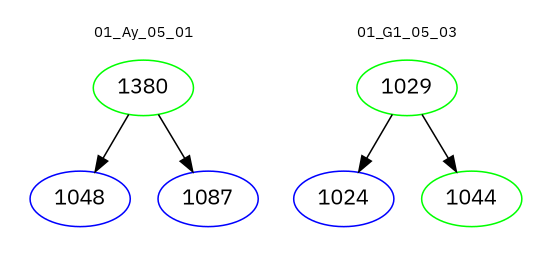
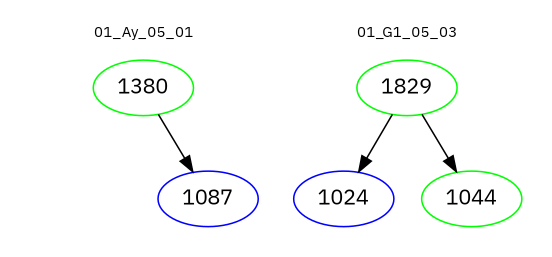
(407, 88) -> (407, 88)
(80, 199) -> none
